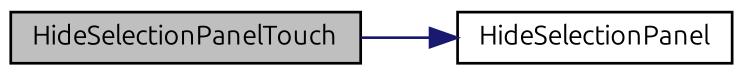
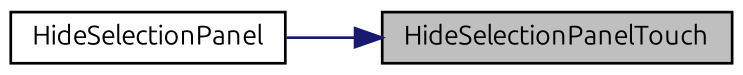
(395, 38) -> (321, 38)
